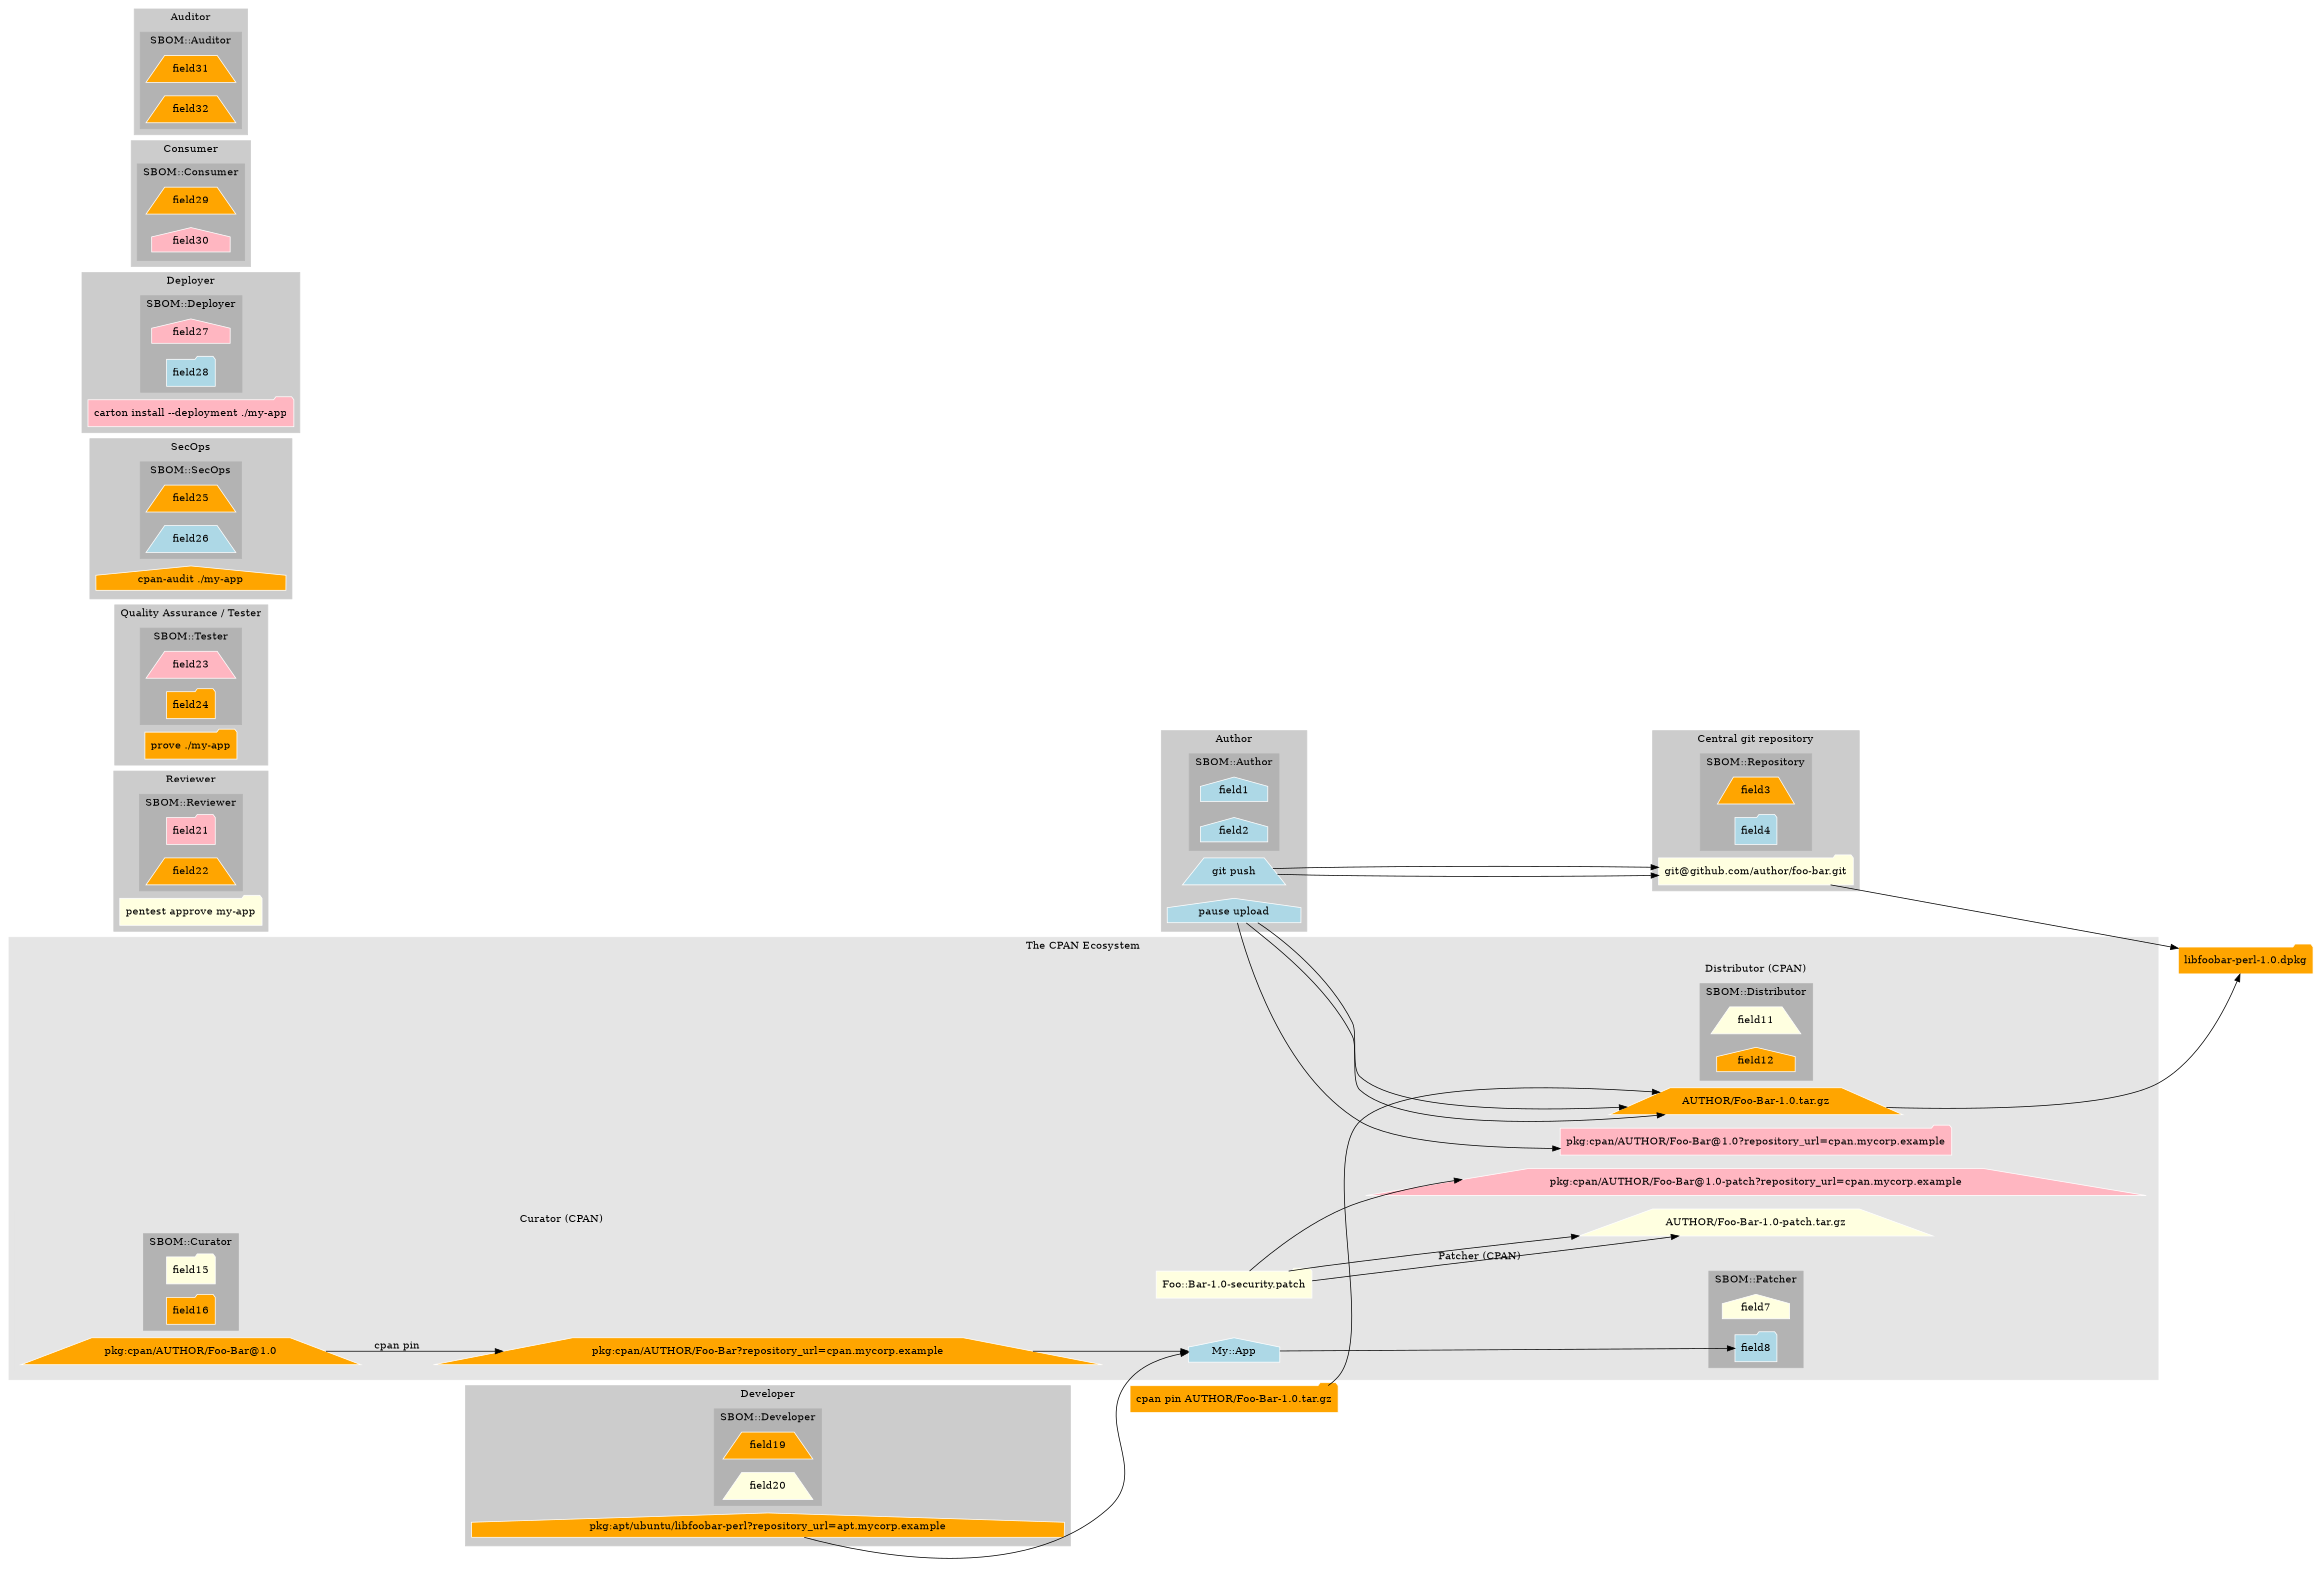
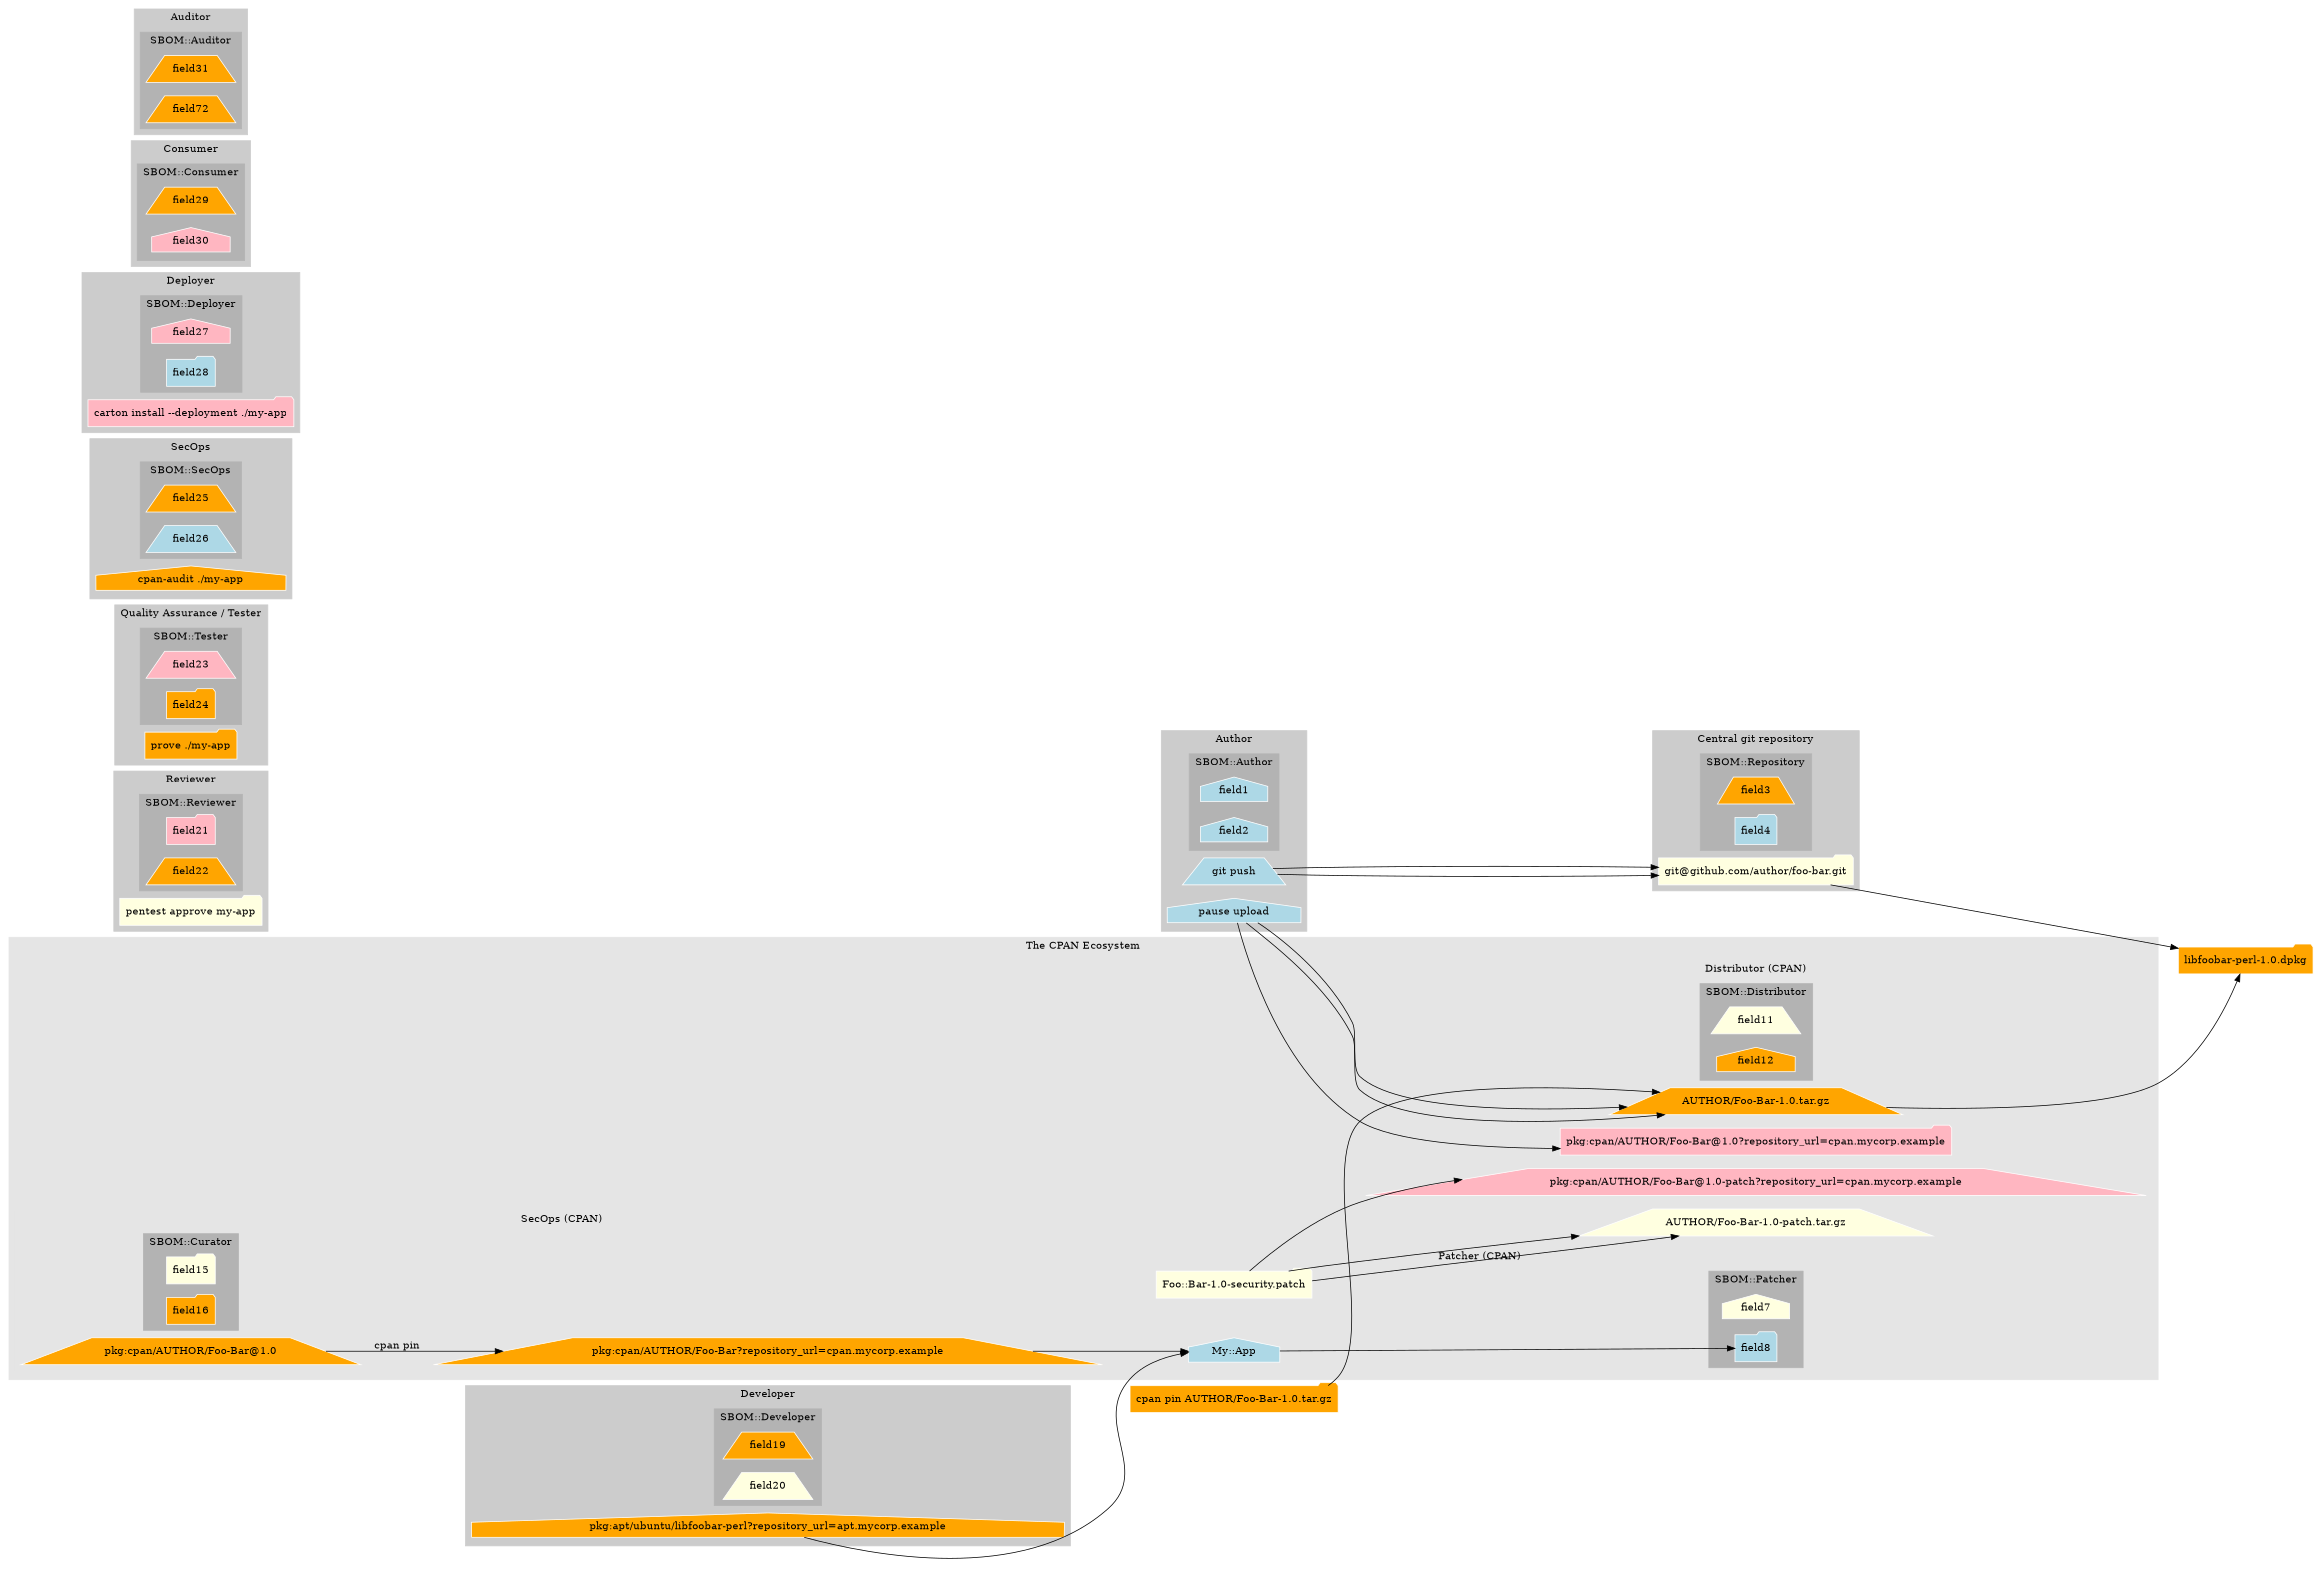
(191, 109) -> (191, 109)
(562, 1219) -> (562, 1219)
